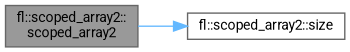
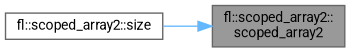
(156, 26) -> (180, 26)
